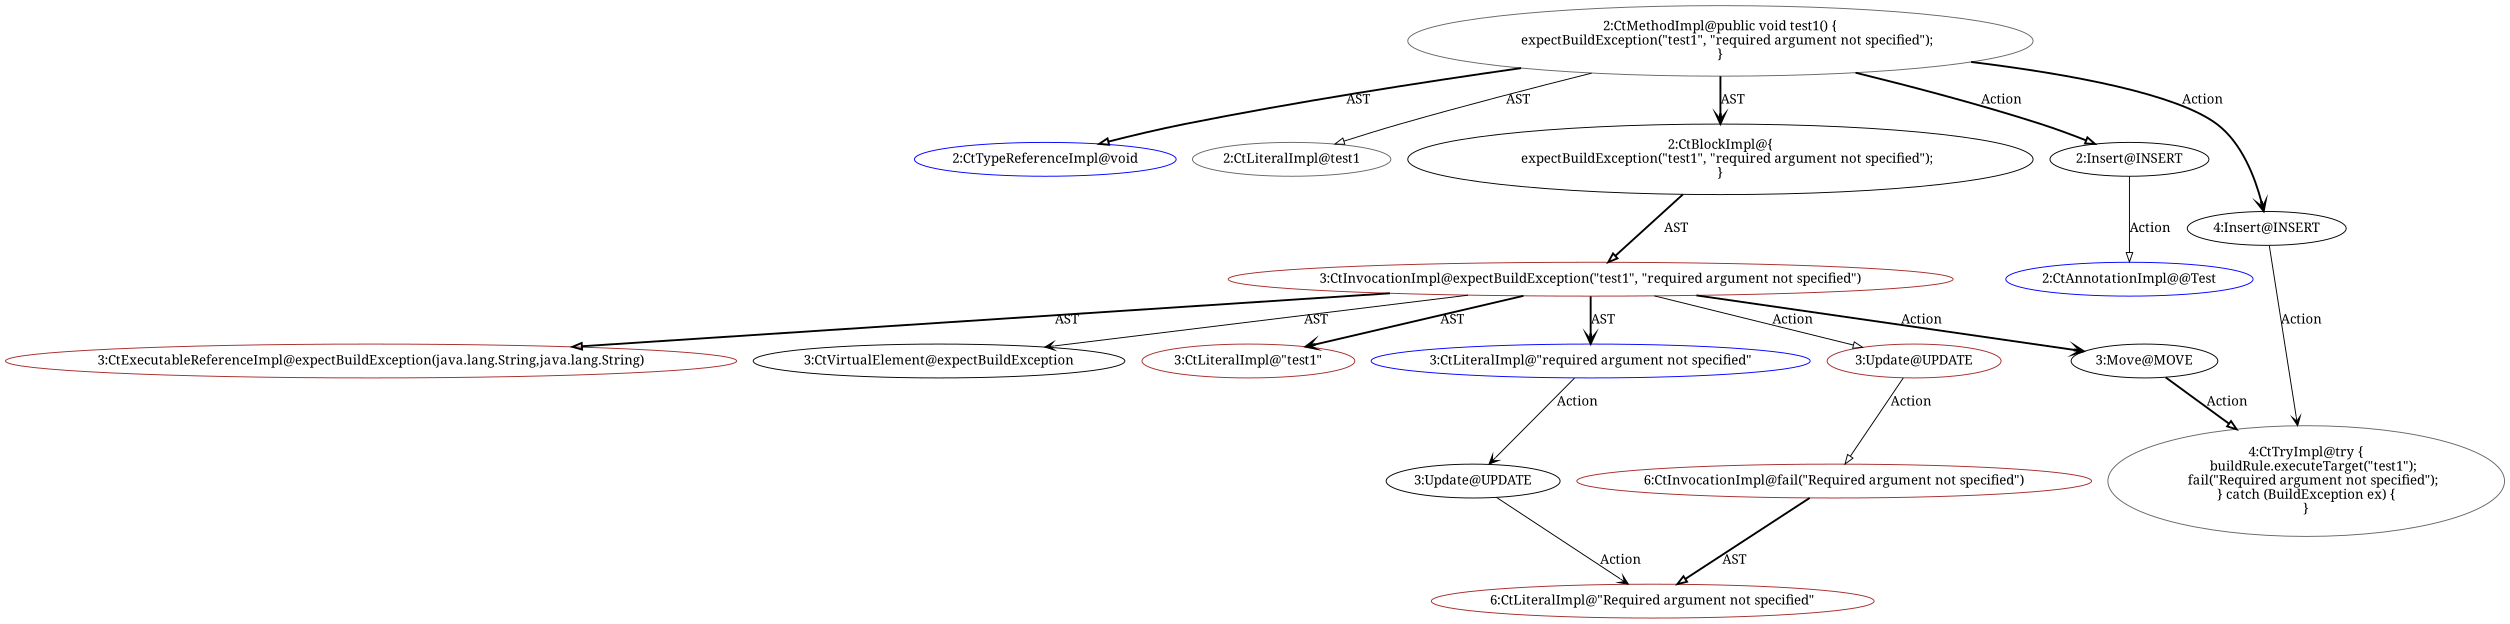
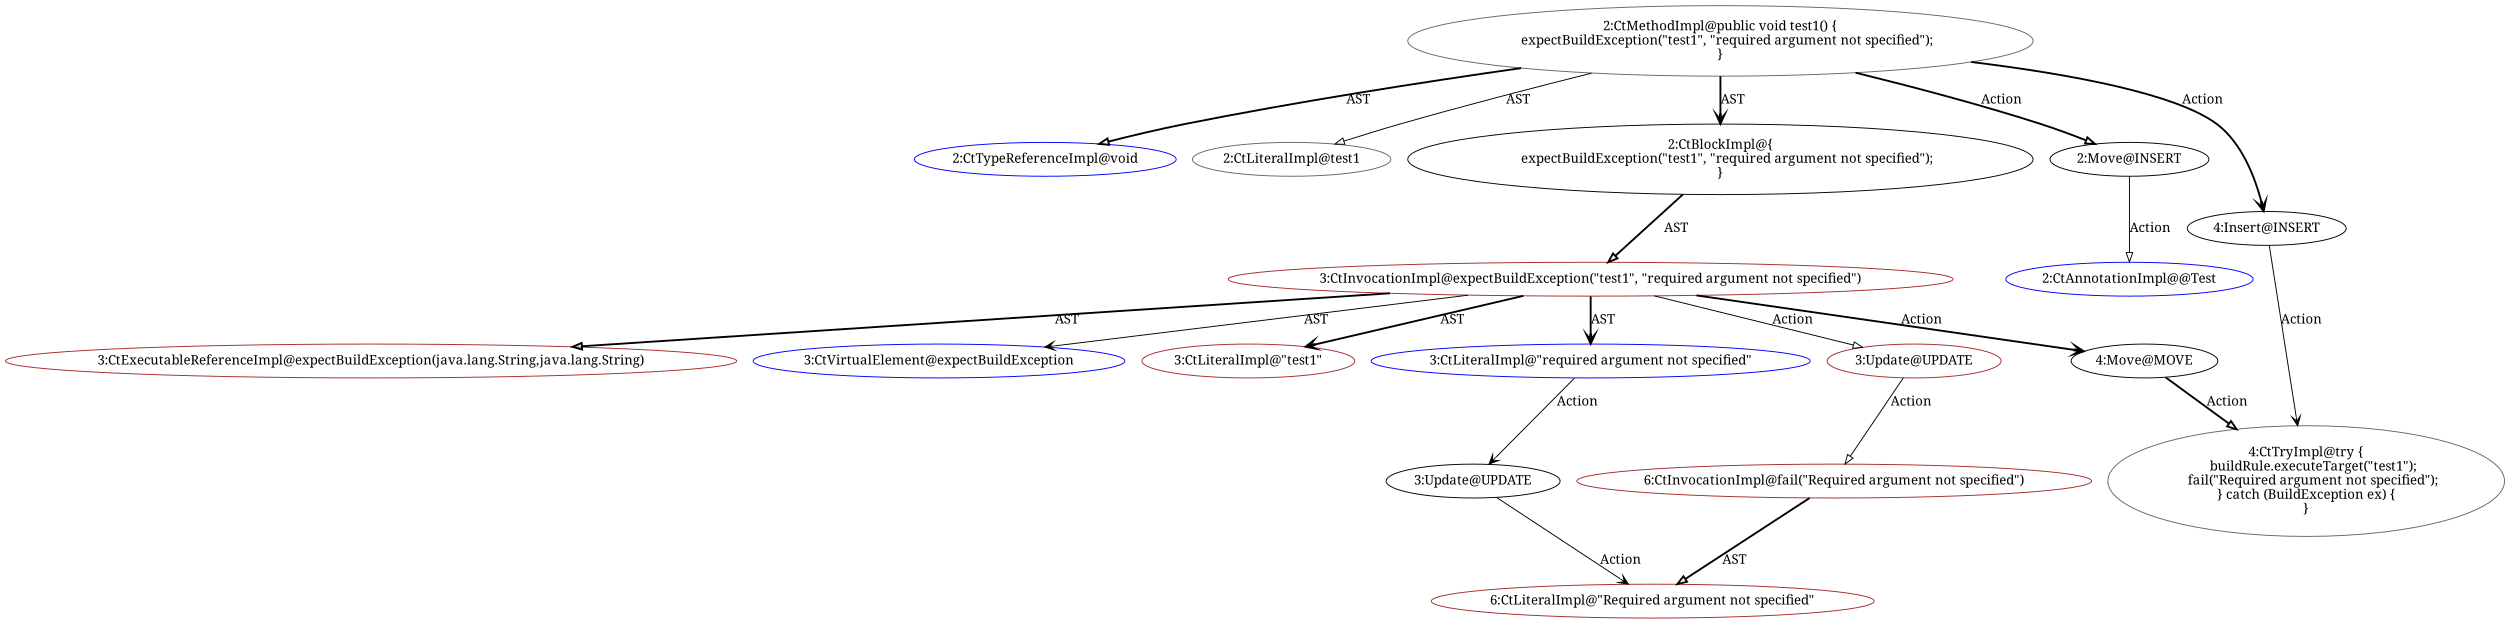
(2129, 159) -> (2129, 159)
(939, 361) -> (939, 361)
(2144, 361) -> (2144, 361)
